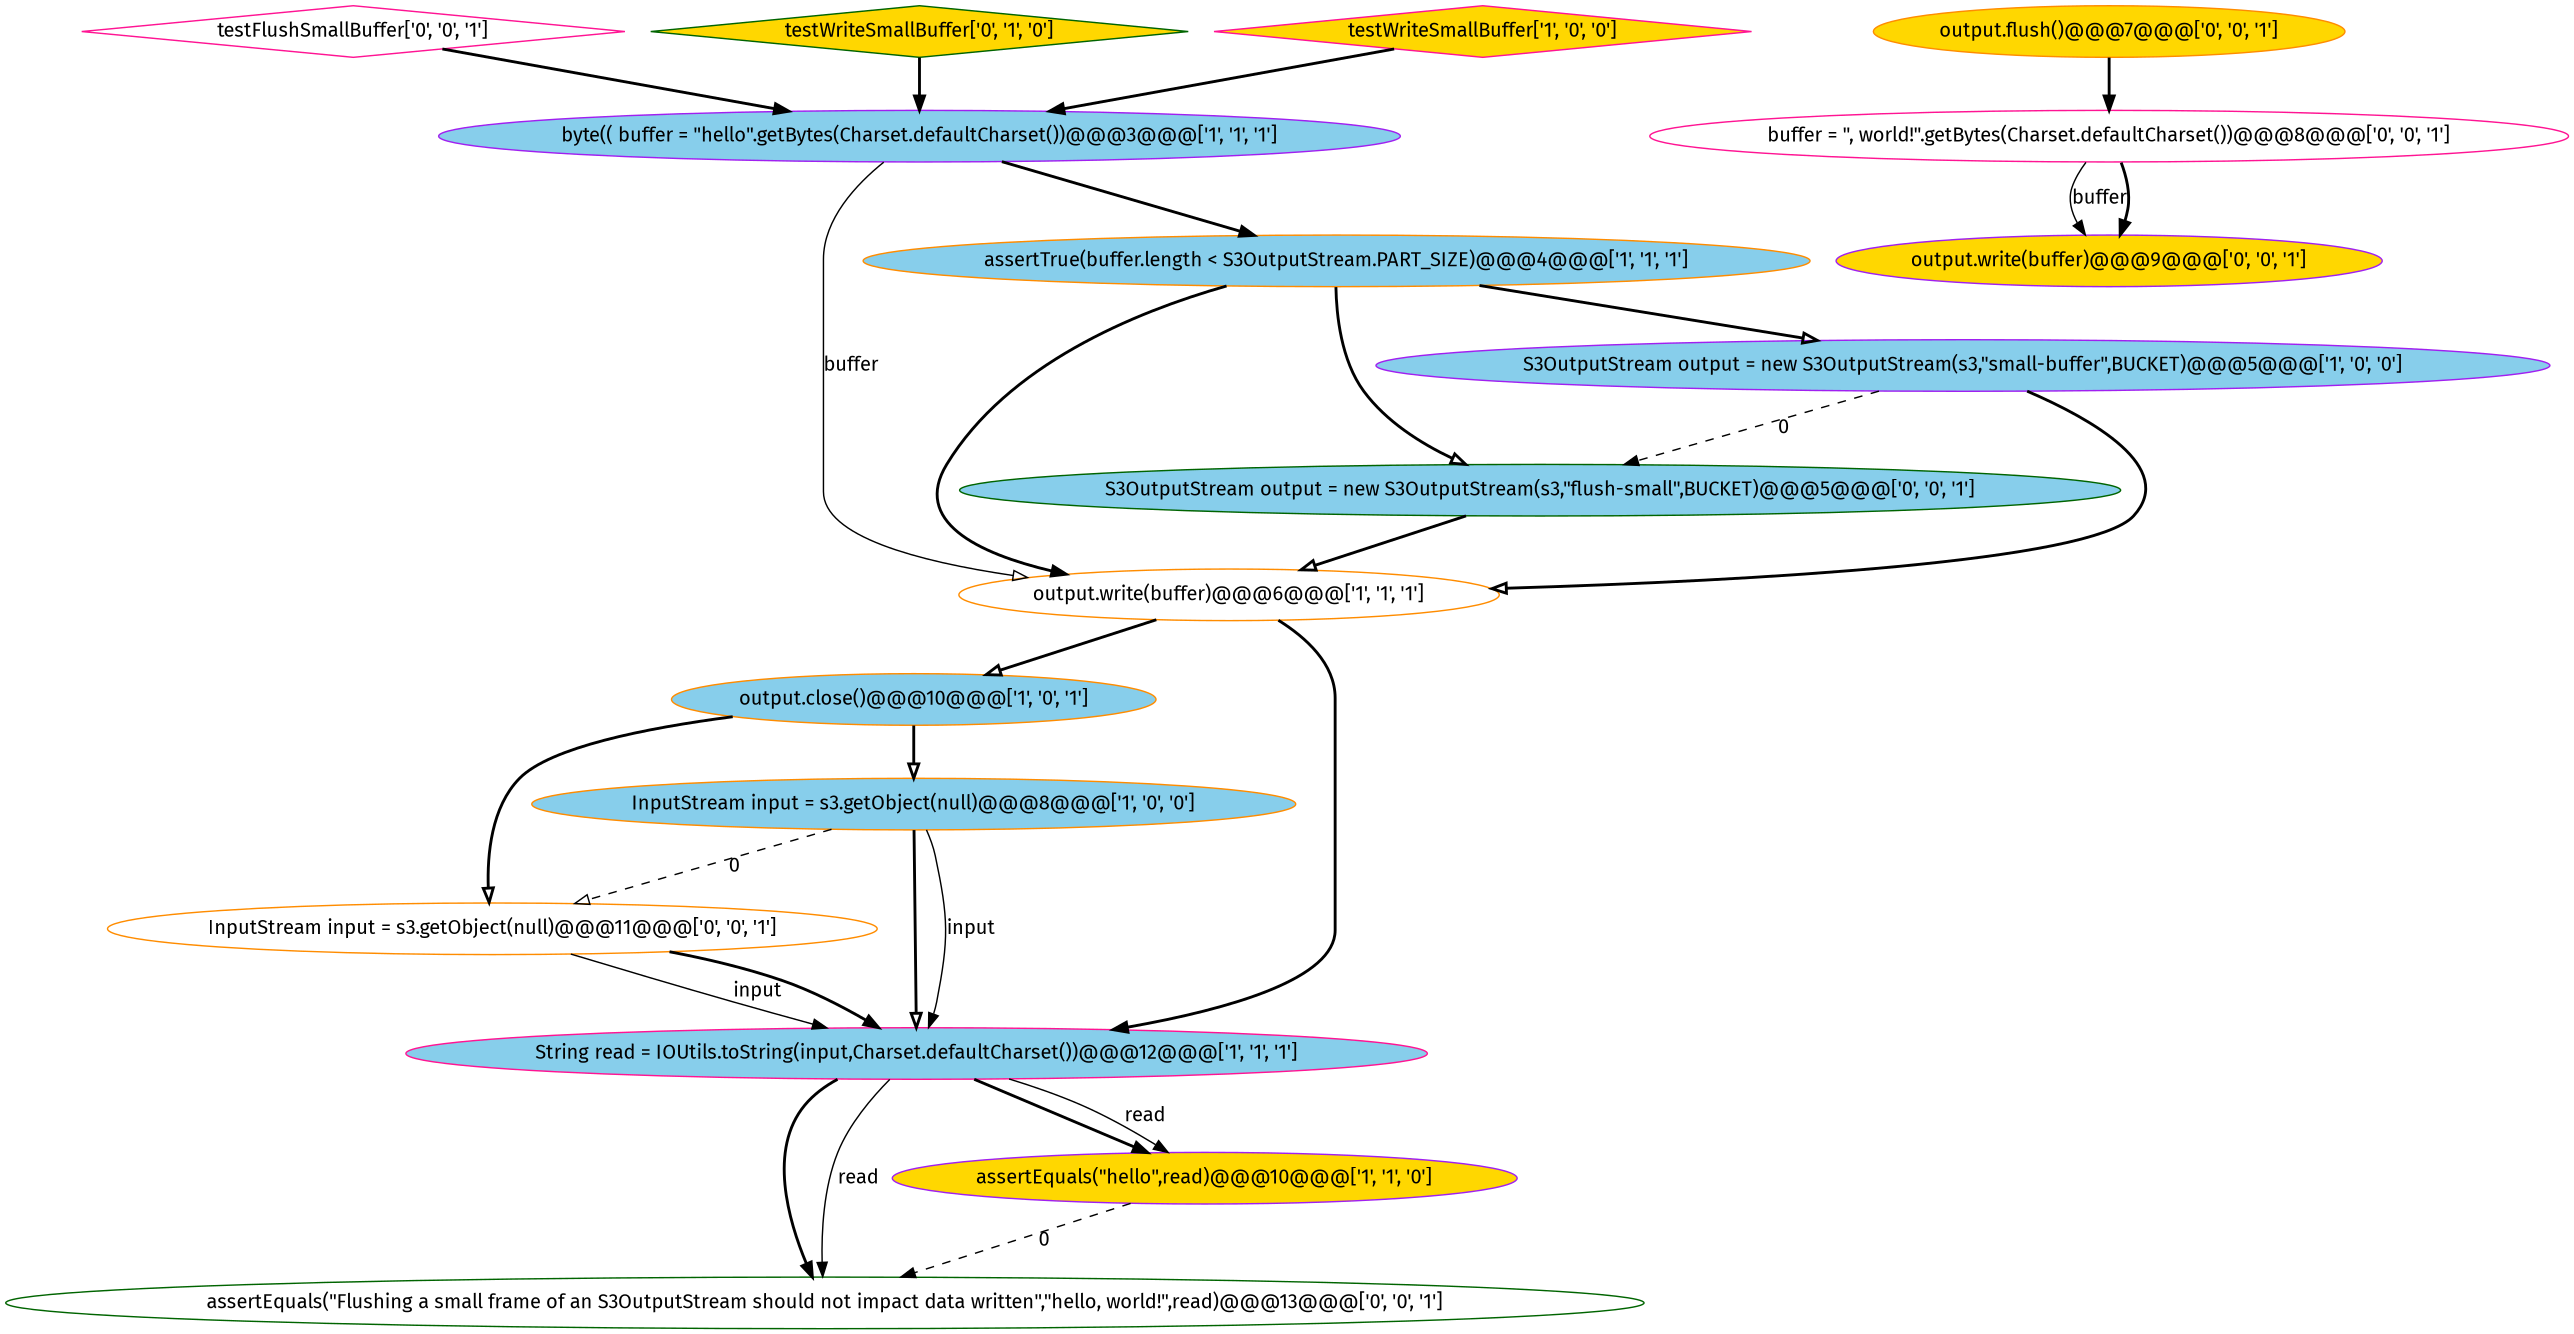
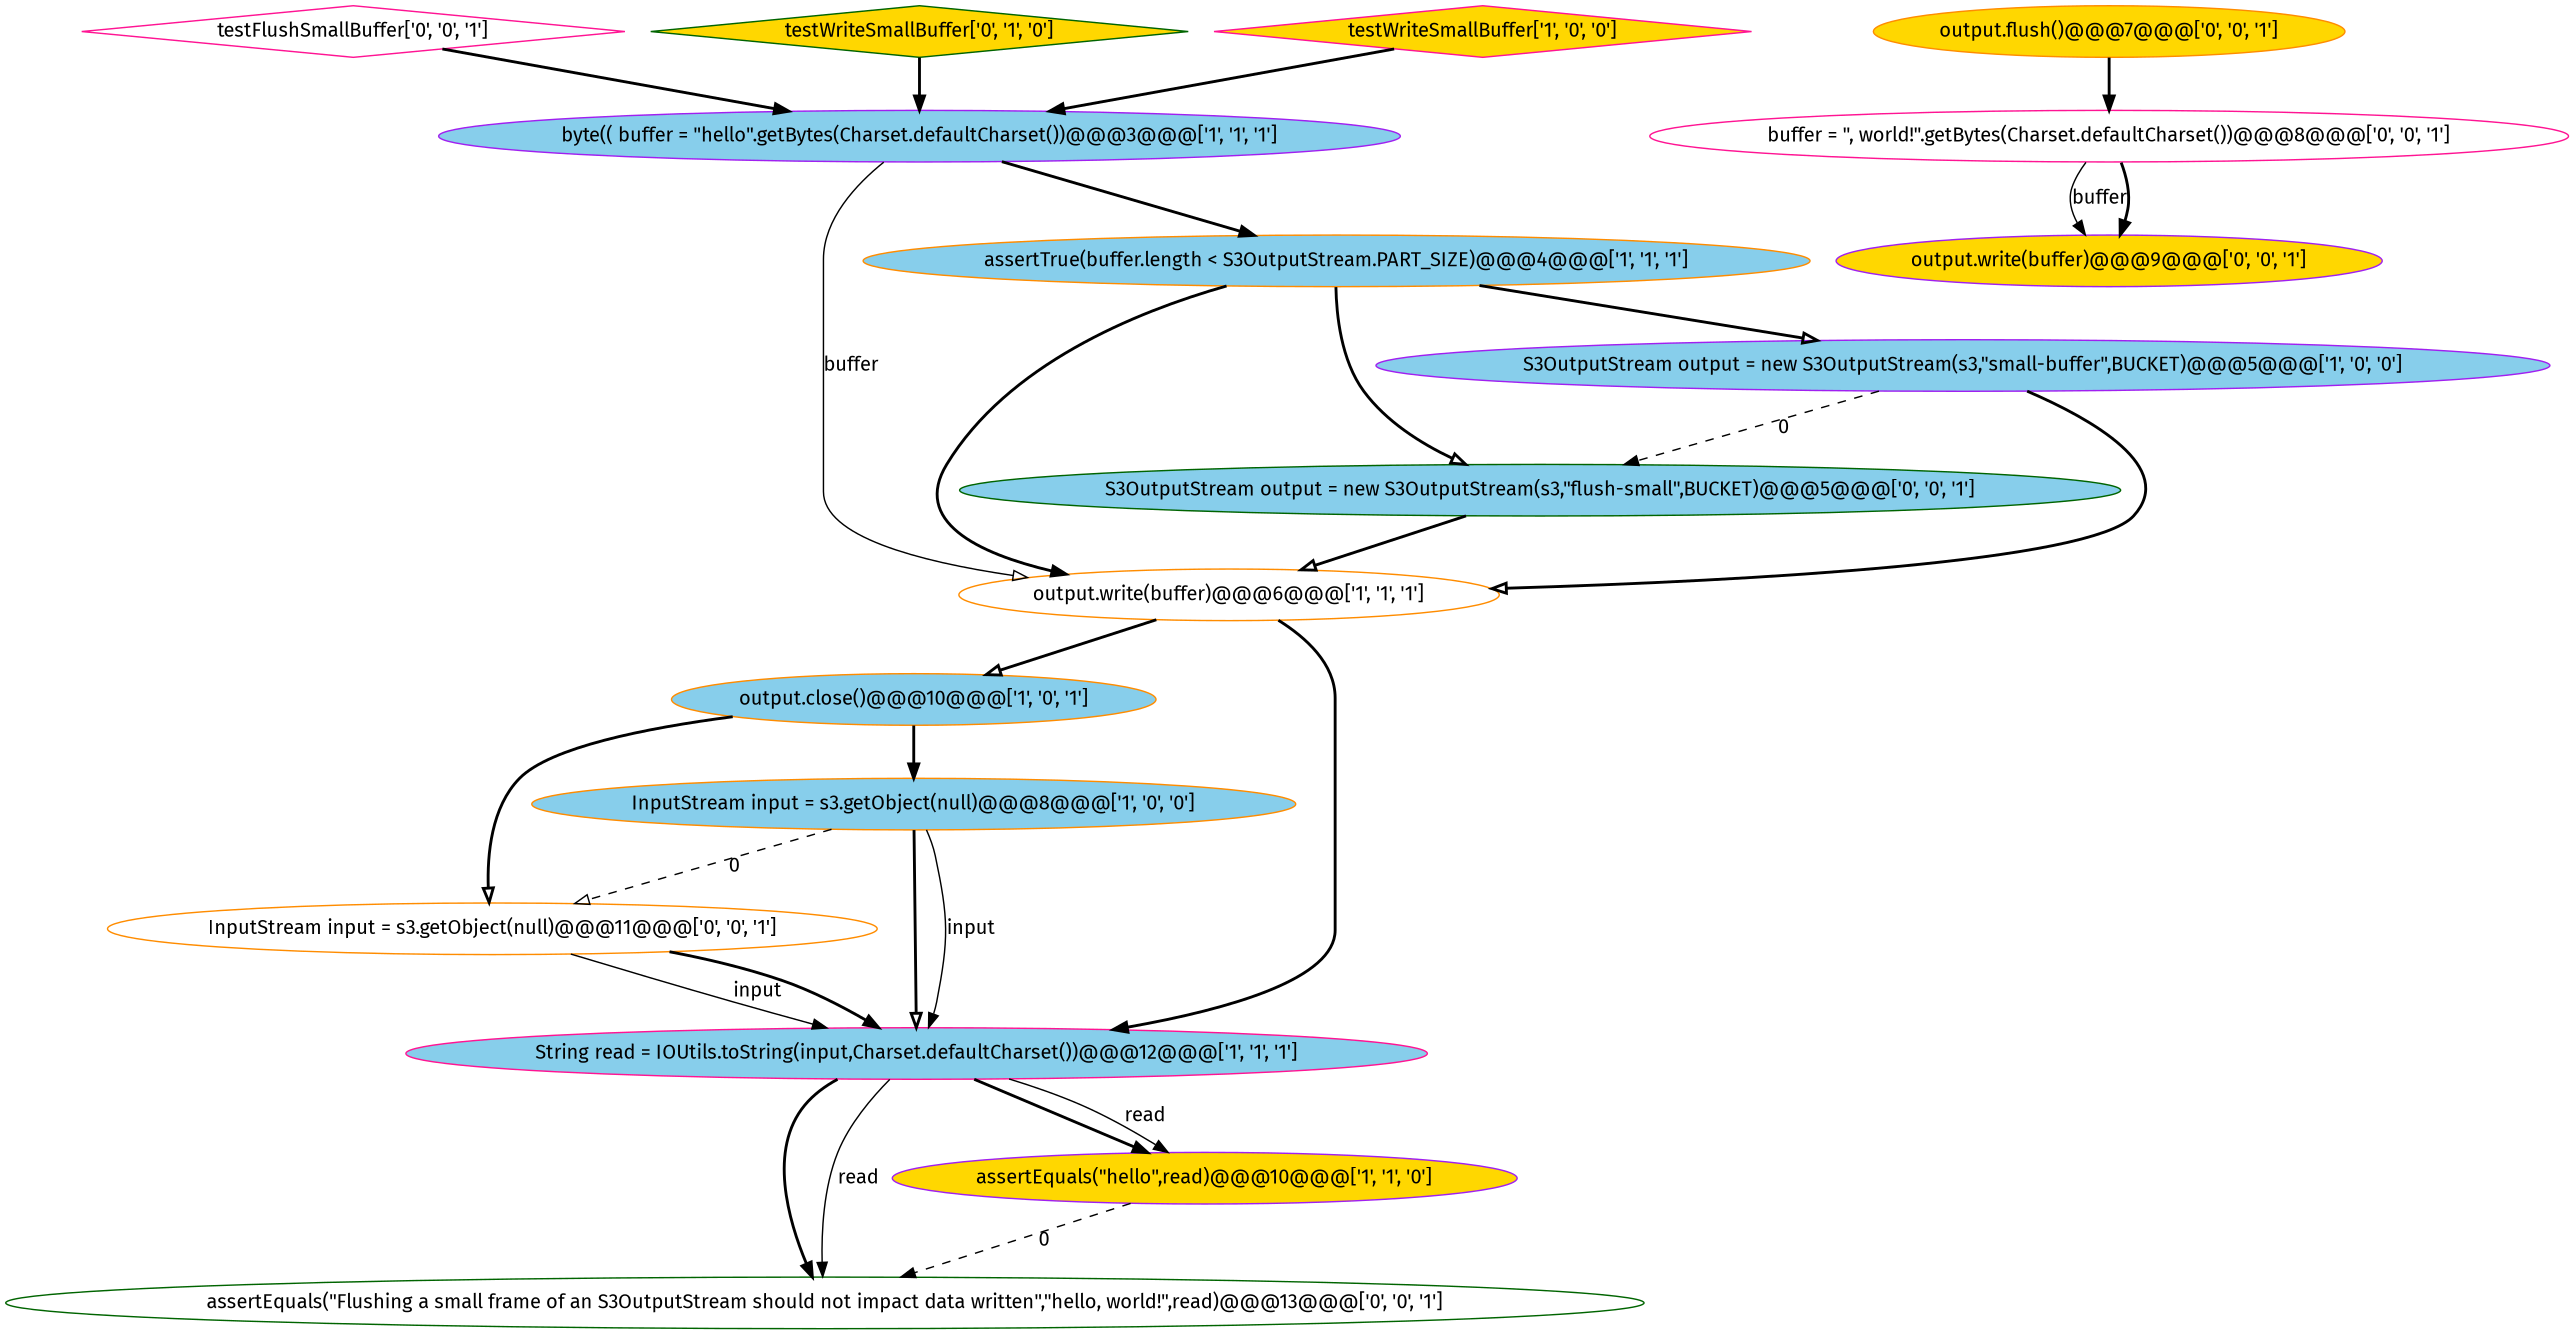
(914, 745) -> (914, 745)
